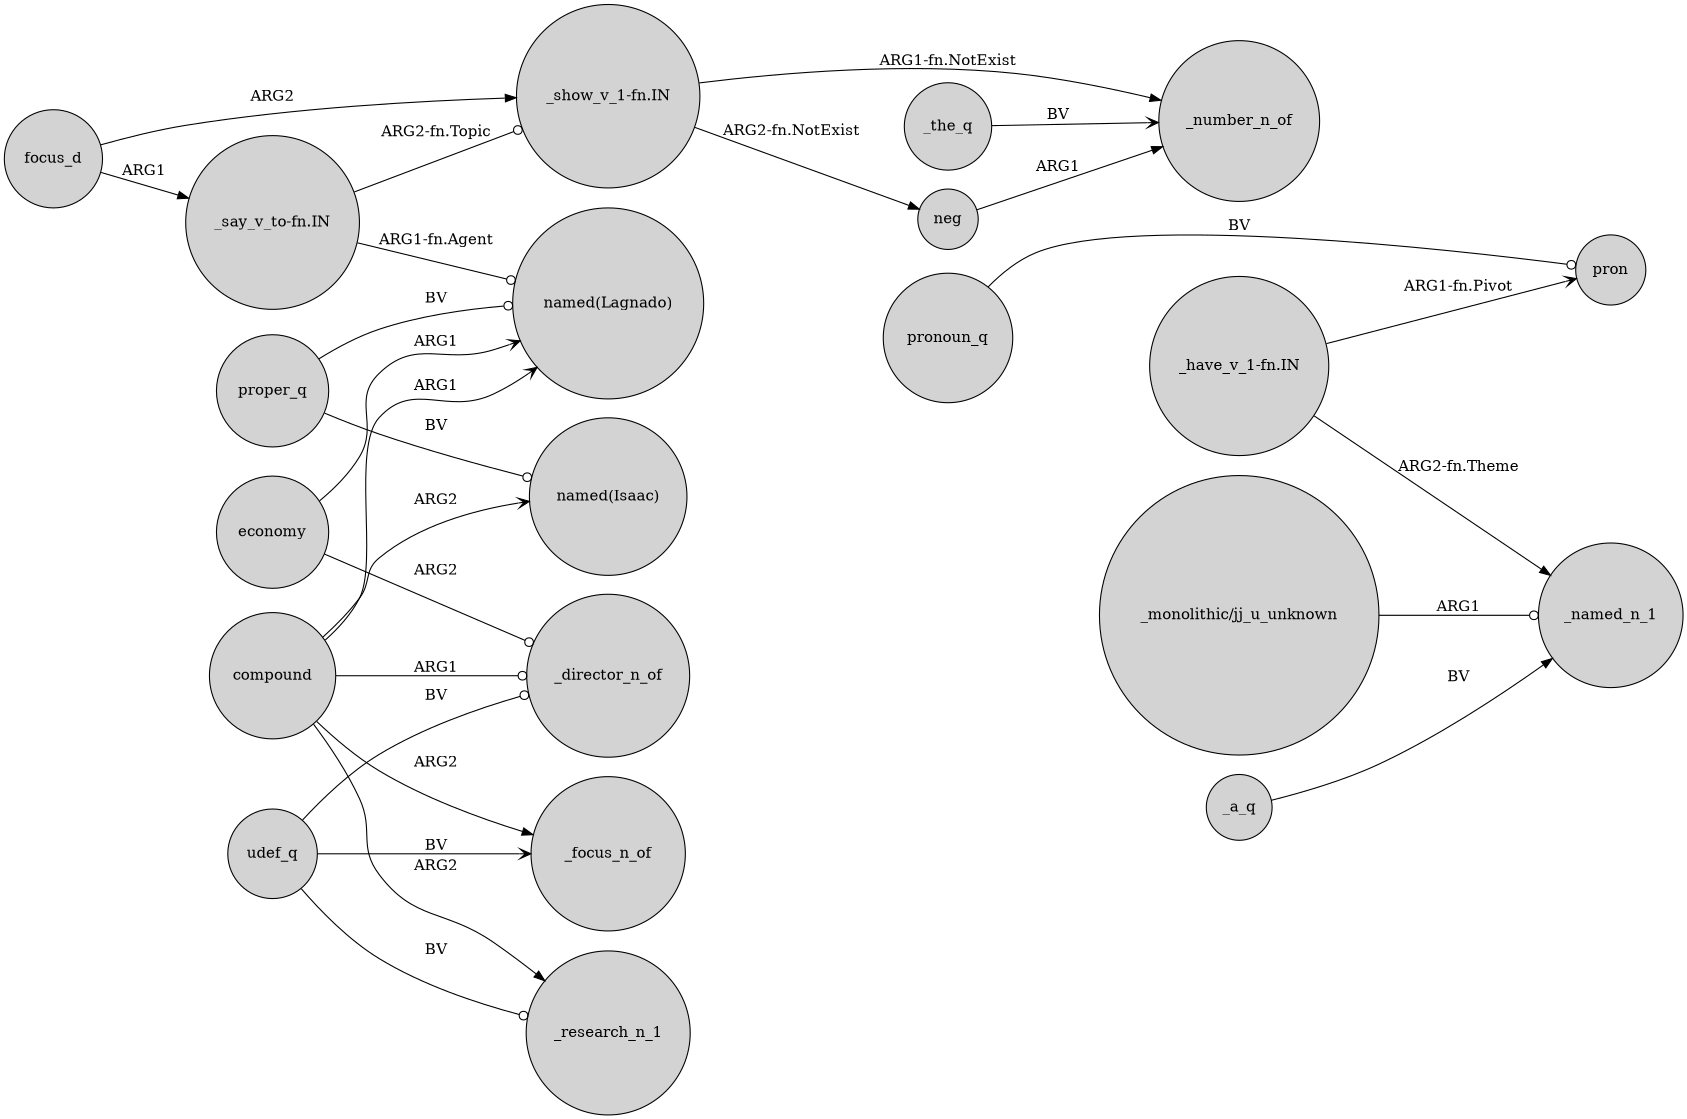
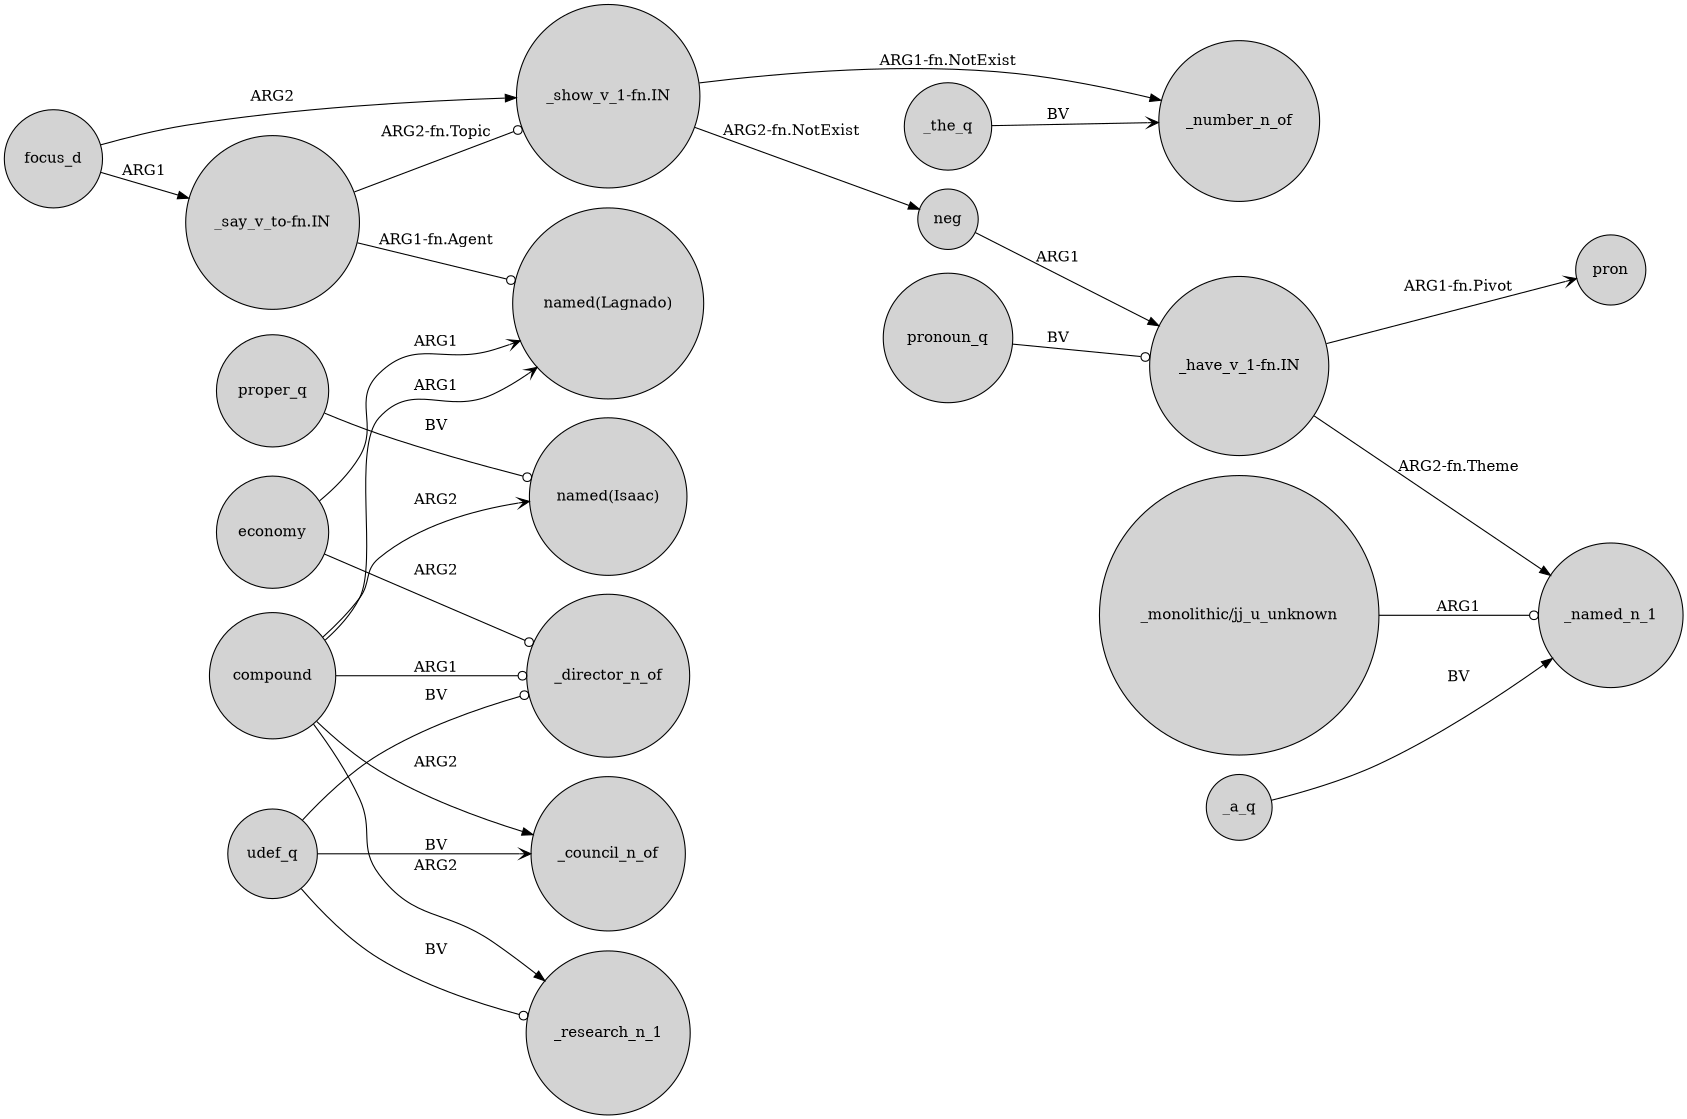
(1064, 180) -> (1062, 277)
(1272, 237) -> (1077, 350)
(408, 321) -> none
(608, 854) -> (608, 854)
